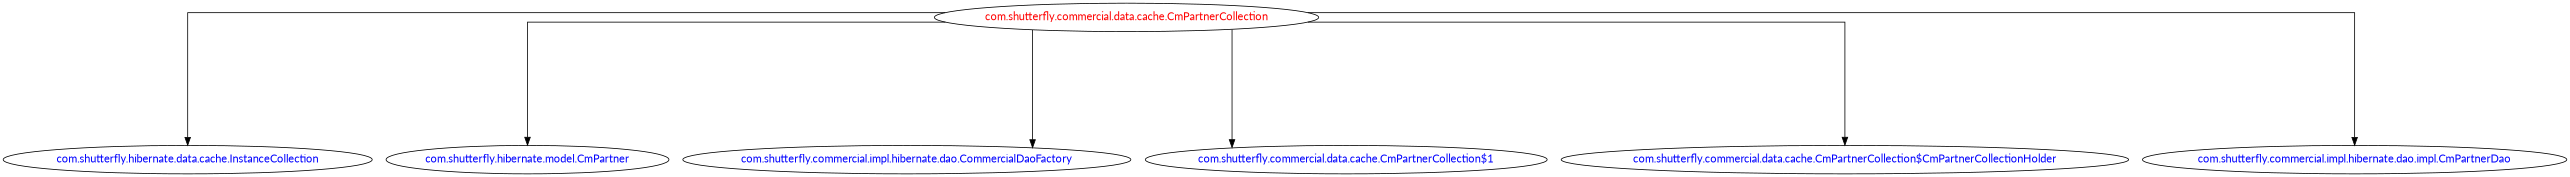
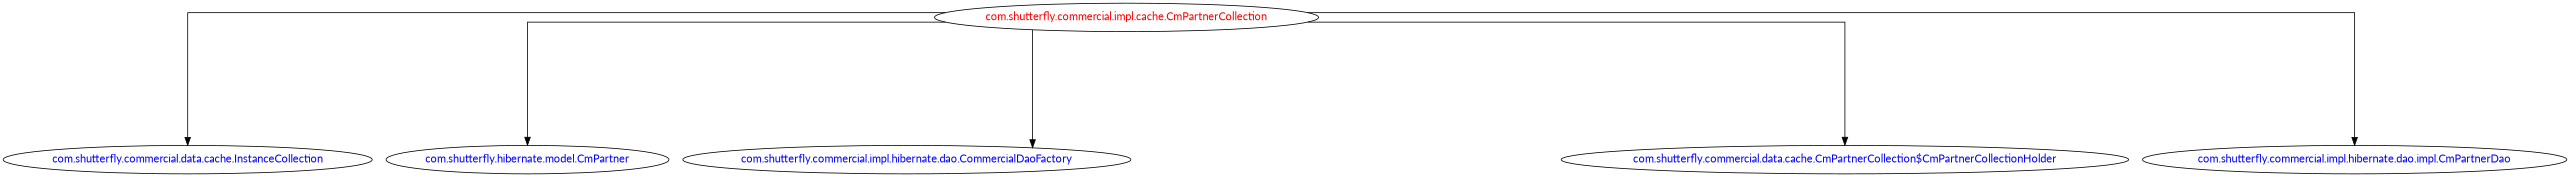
(1127, 17) -> (1127, 17)
(188, 160) -> (188, 160)
(1346, 160) -> none
